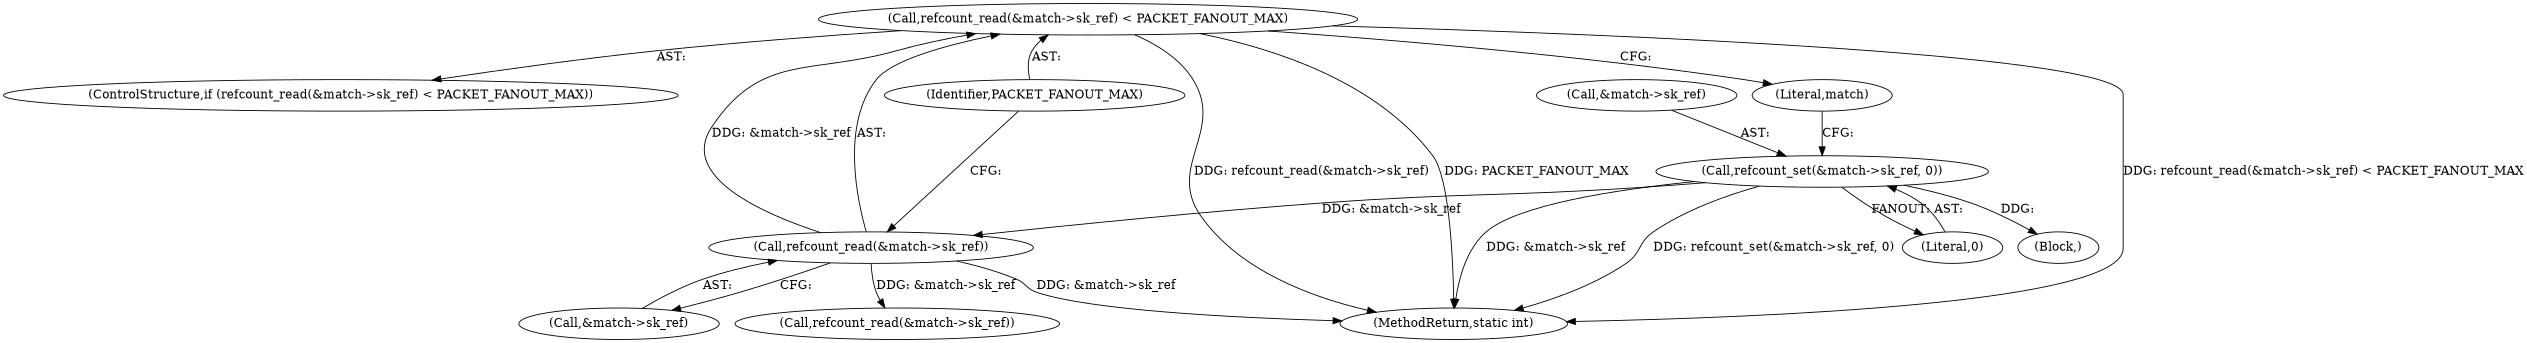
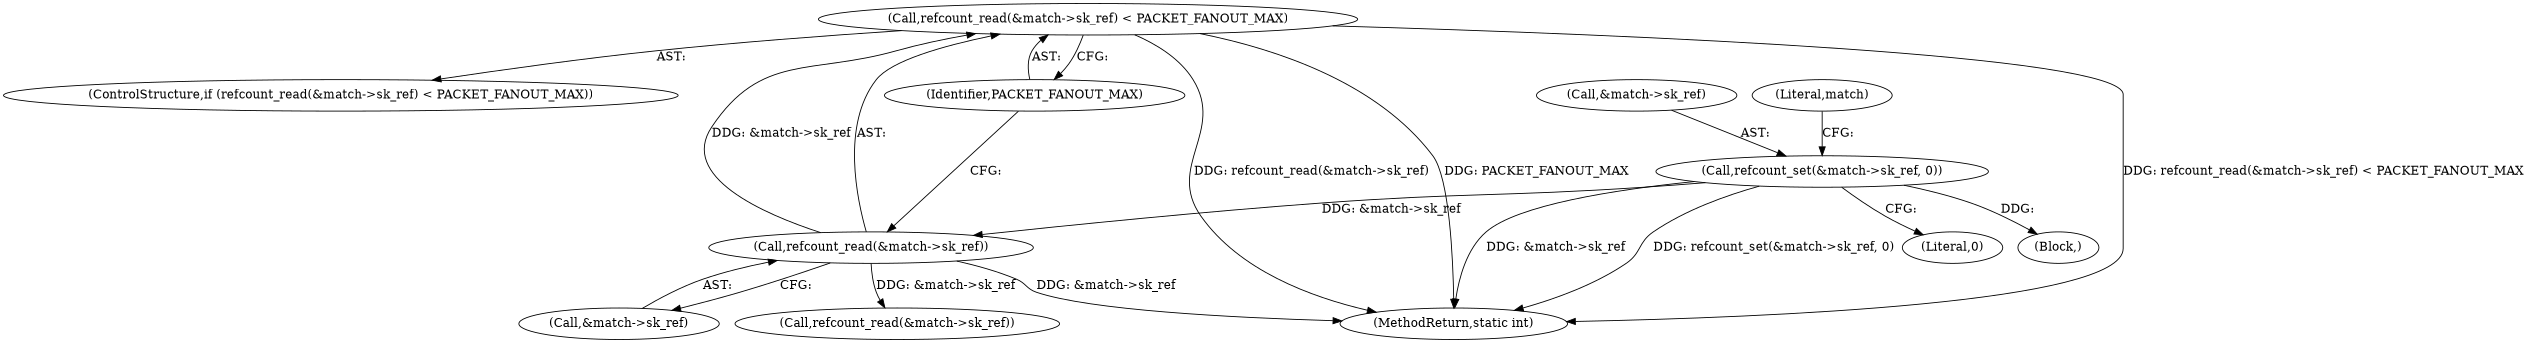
(1516, 52) -> (1074, 55)
(1925, 206) -> none
(1903, 210) -> (1903, 210)
